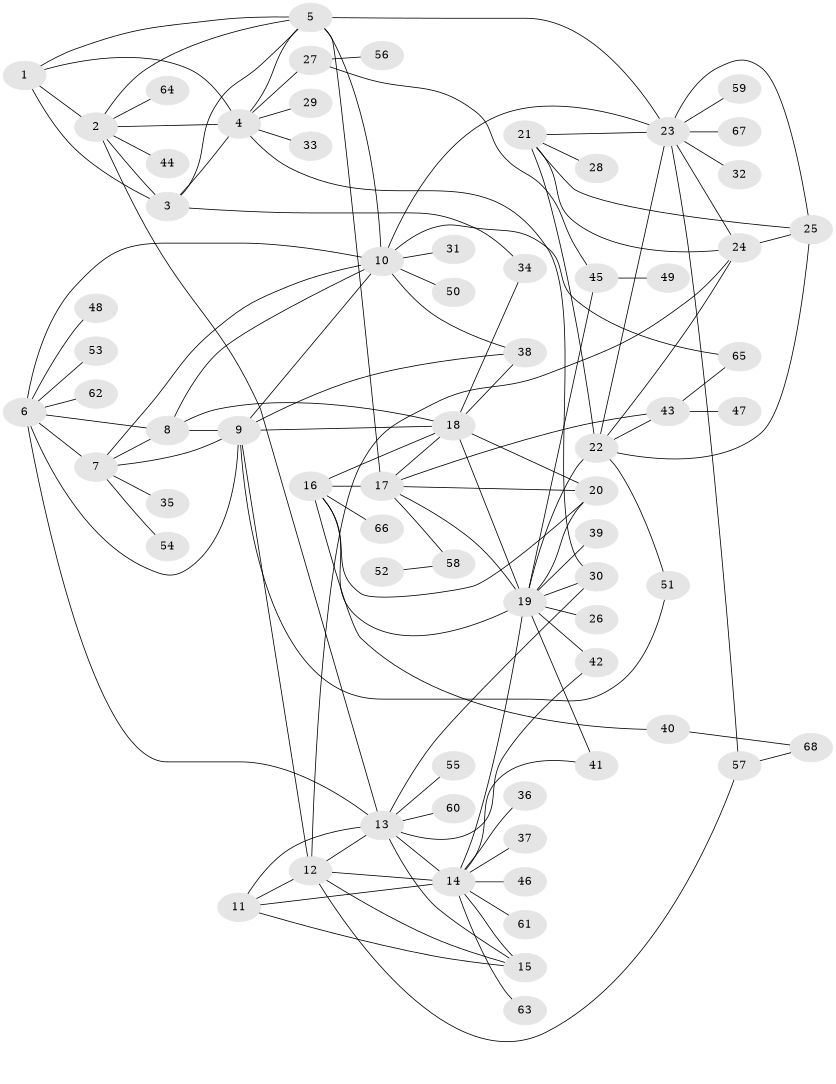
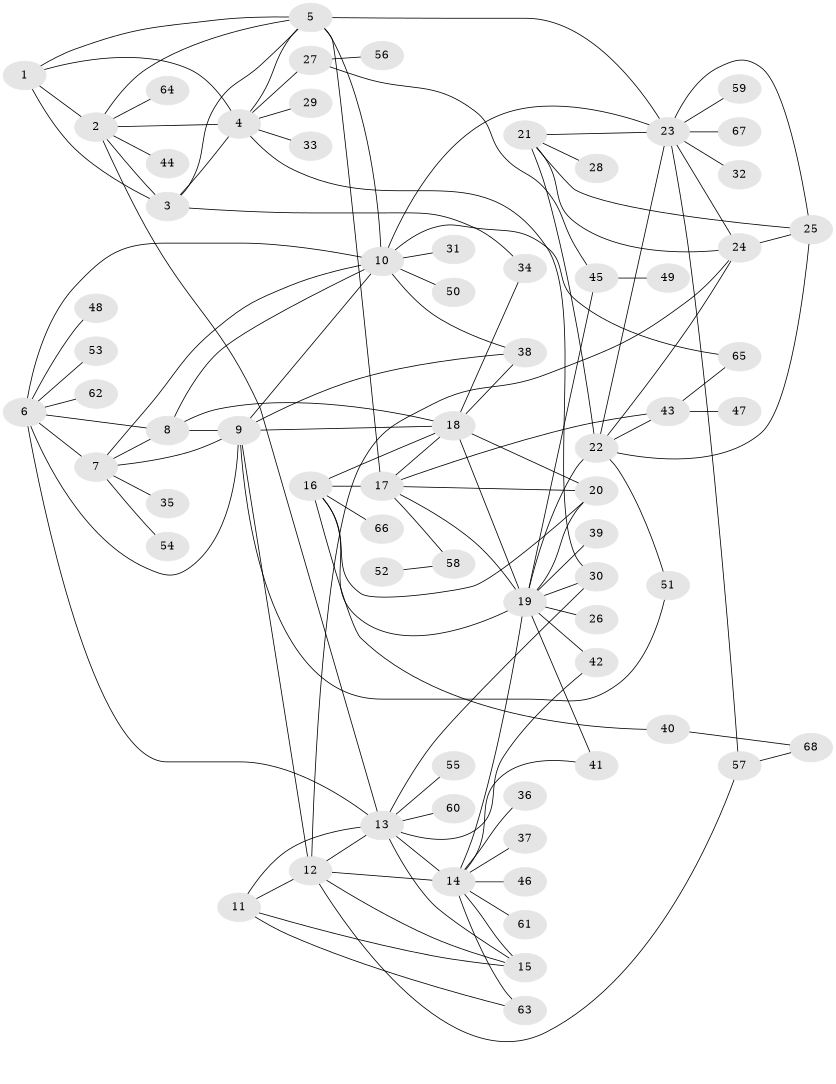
(338, 896) -> (371, 966)
